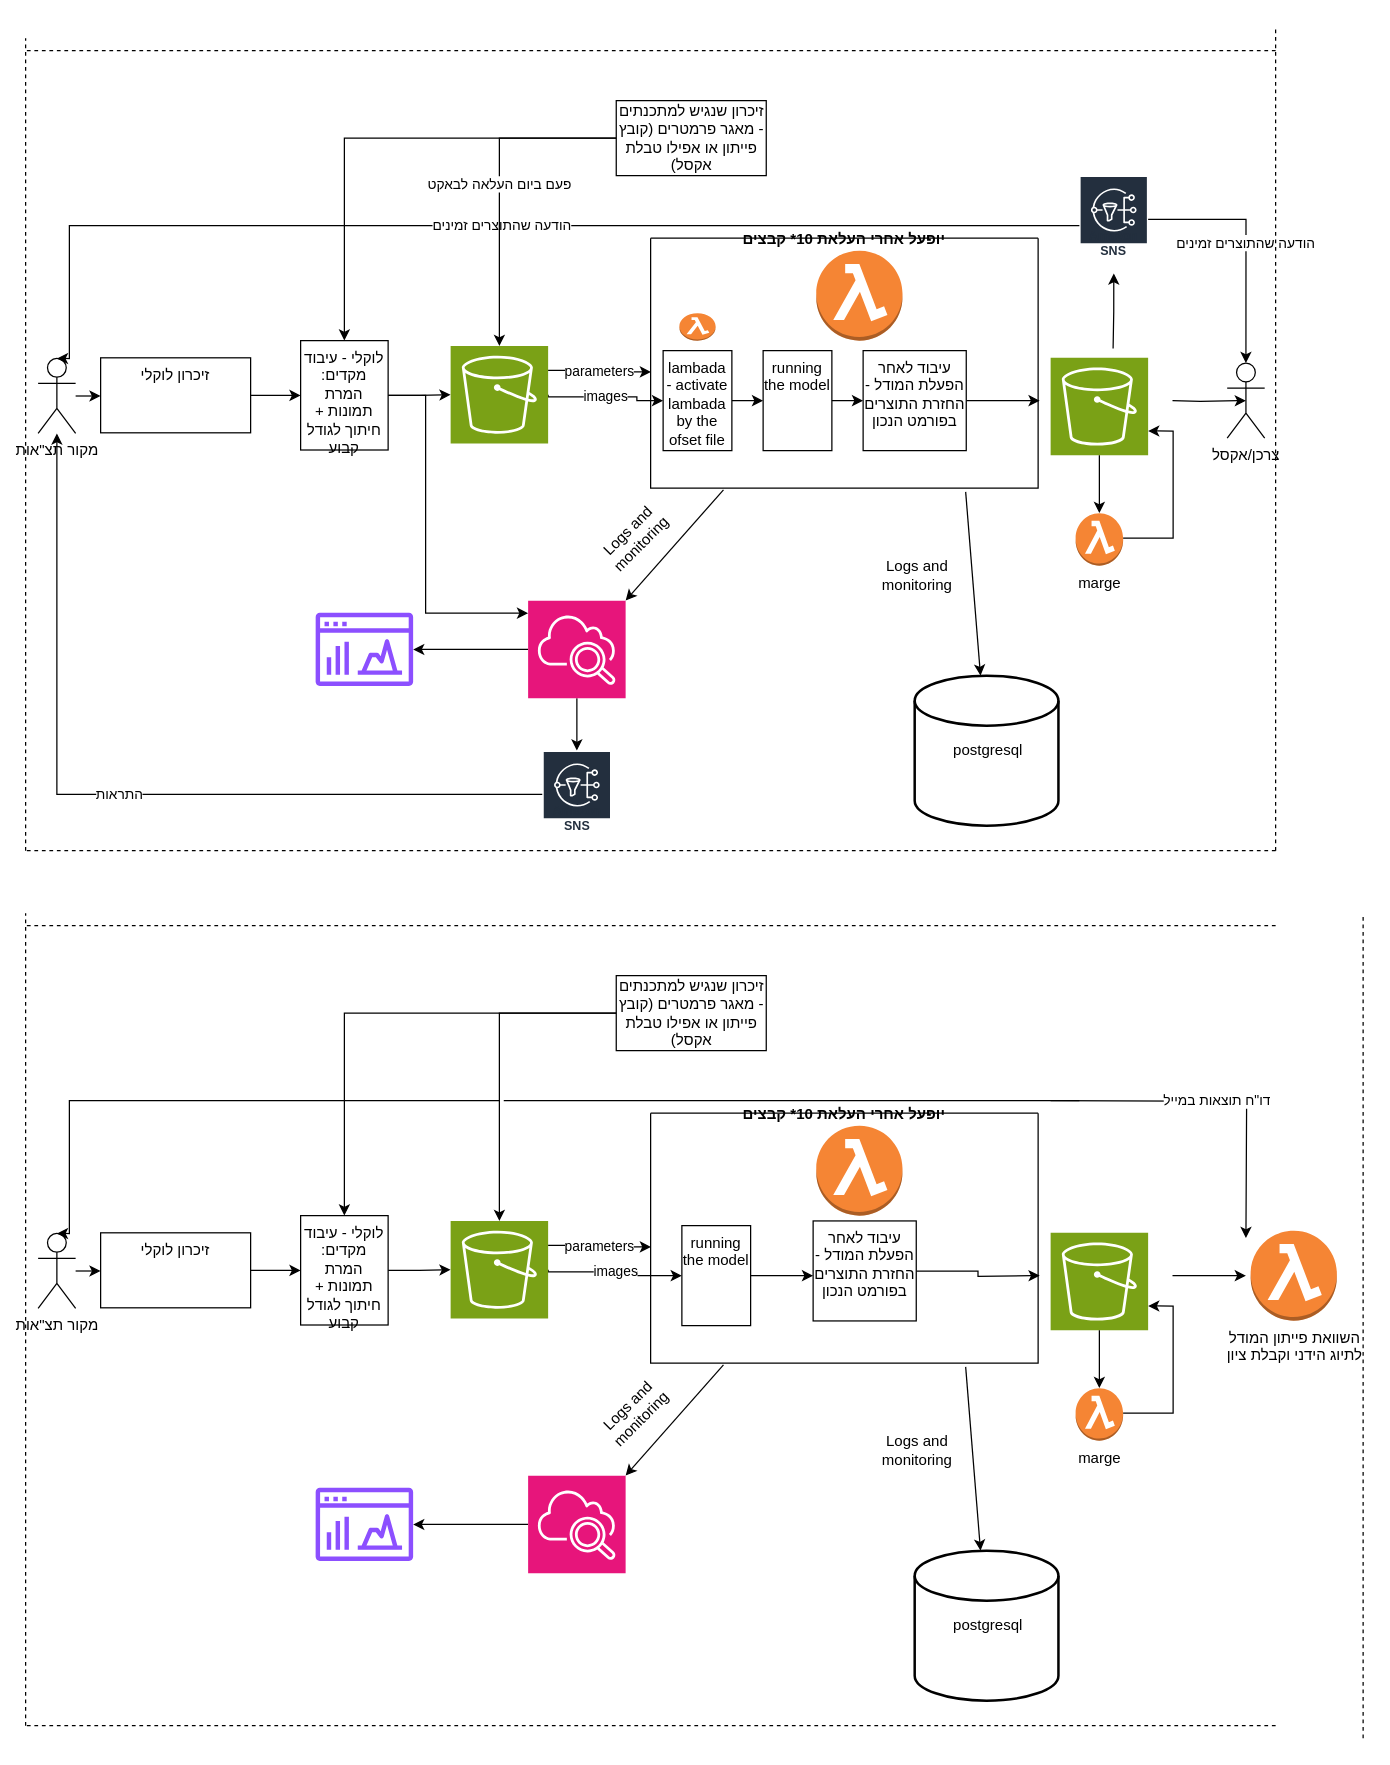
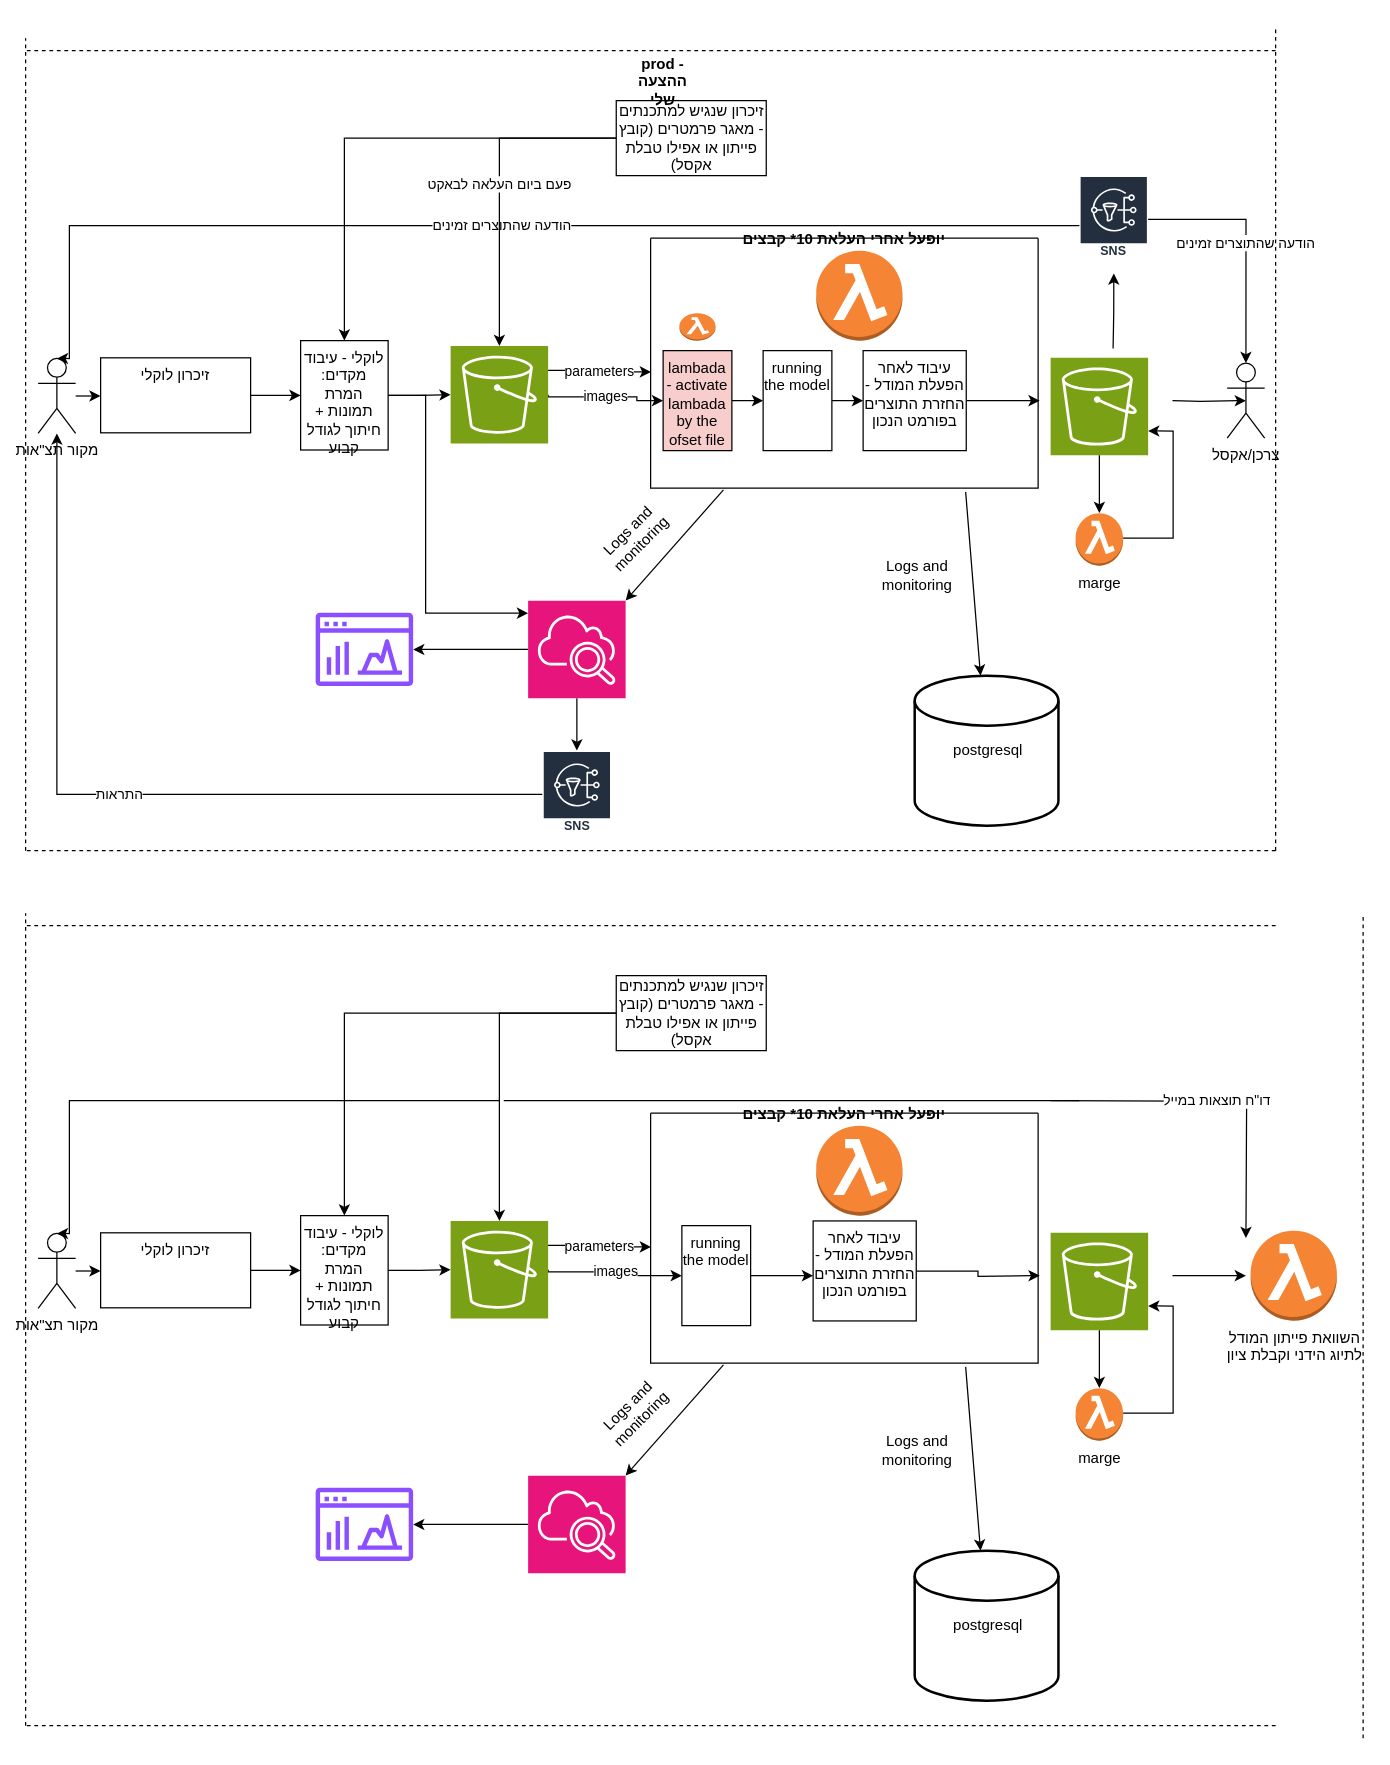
none -> (663, 82)
(698, 401) -> (698, 401)
